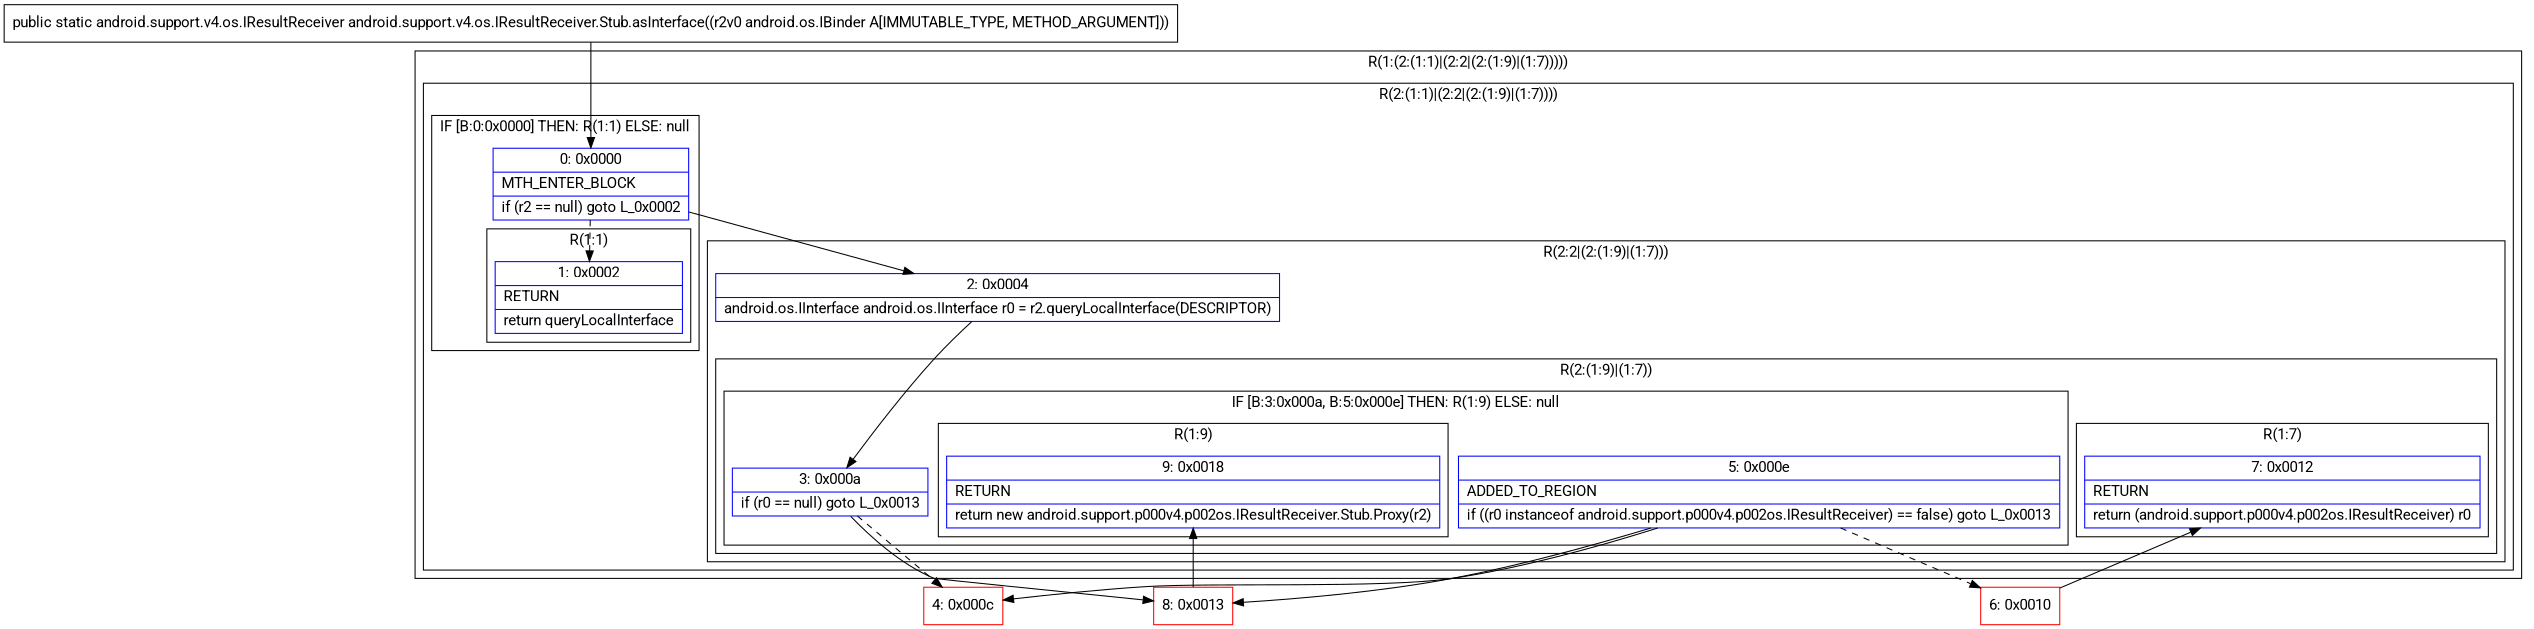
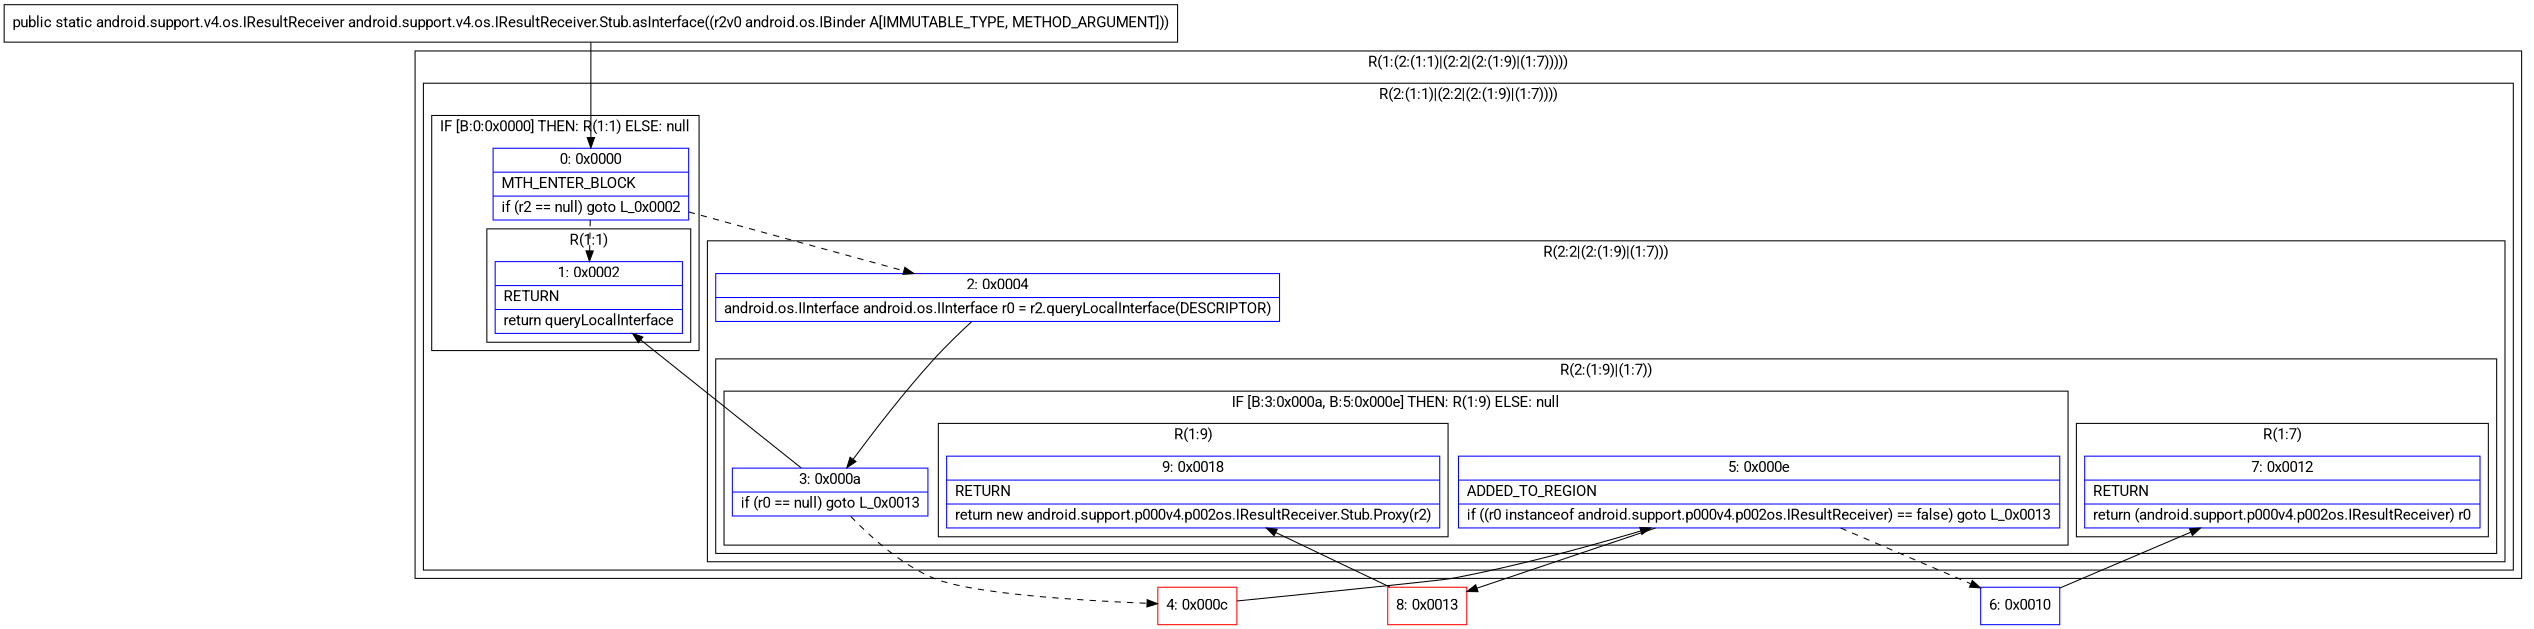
(818, 247) -> (818, 247)
(994, 585) -> (733, 414)
(1306, 585) -> (1370, 587)
(2020, 606) -> (2020, 606)
